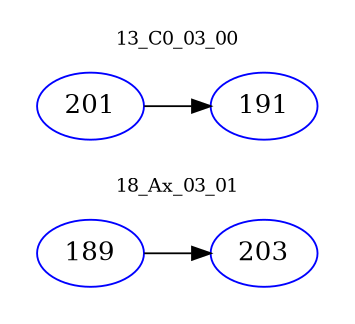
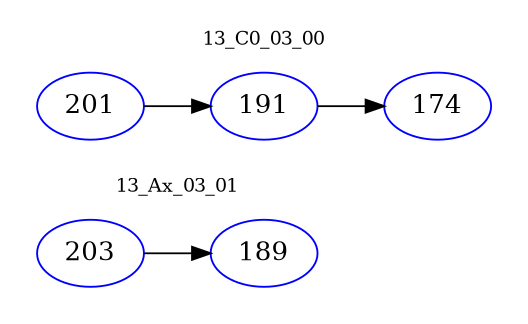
none -> (438, 106)
(177, 187) -> (177, 187)
(168, 253) -> (168, 253)
